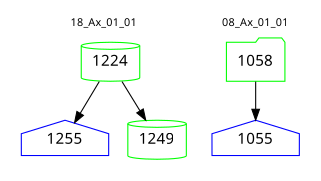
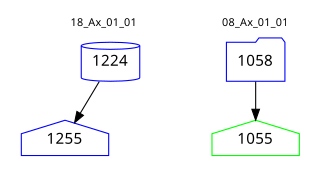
(110, 62) -> (110, 62)
(256, 62) -> (256, 62)
(157, 140) -> none
(256, 140) -> (256, 140)
